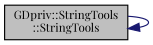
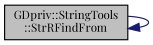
(66, 22) -> (66, 22)
